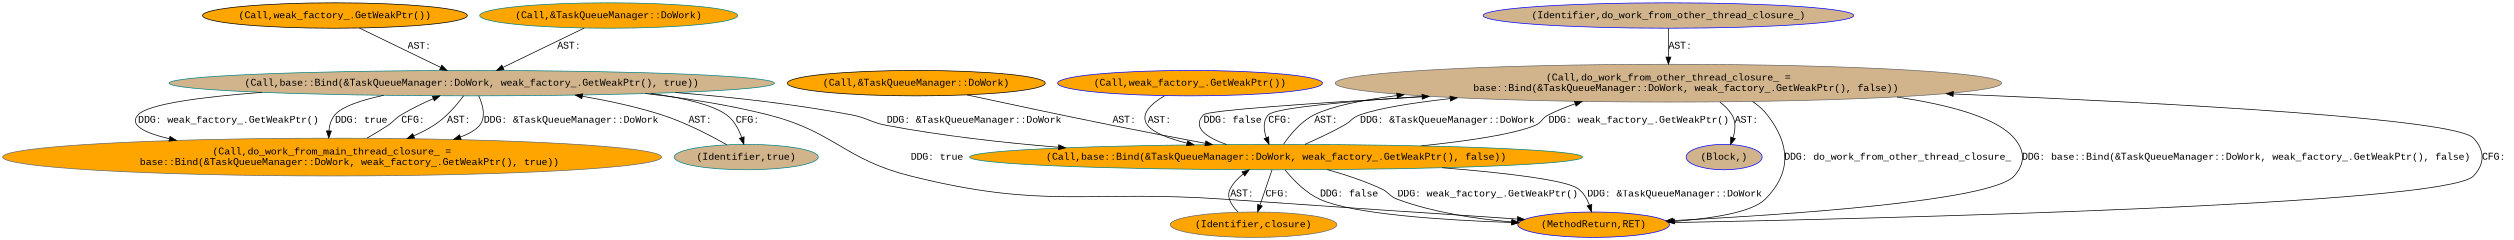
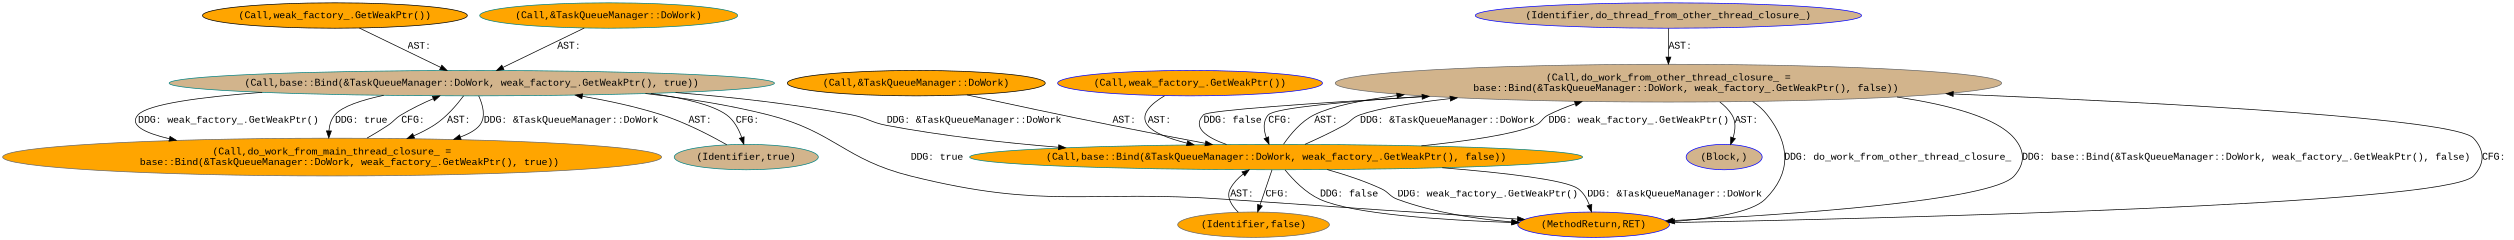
(1668, 16) -> (1668, 16)
(1254, 225) -> (1254, 225)
